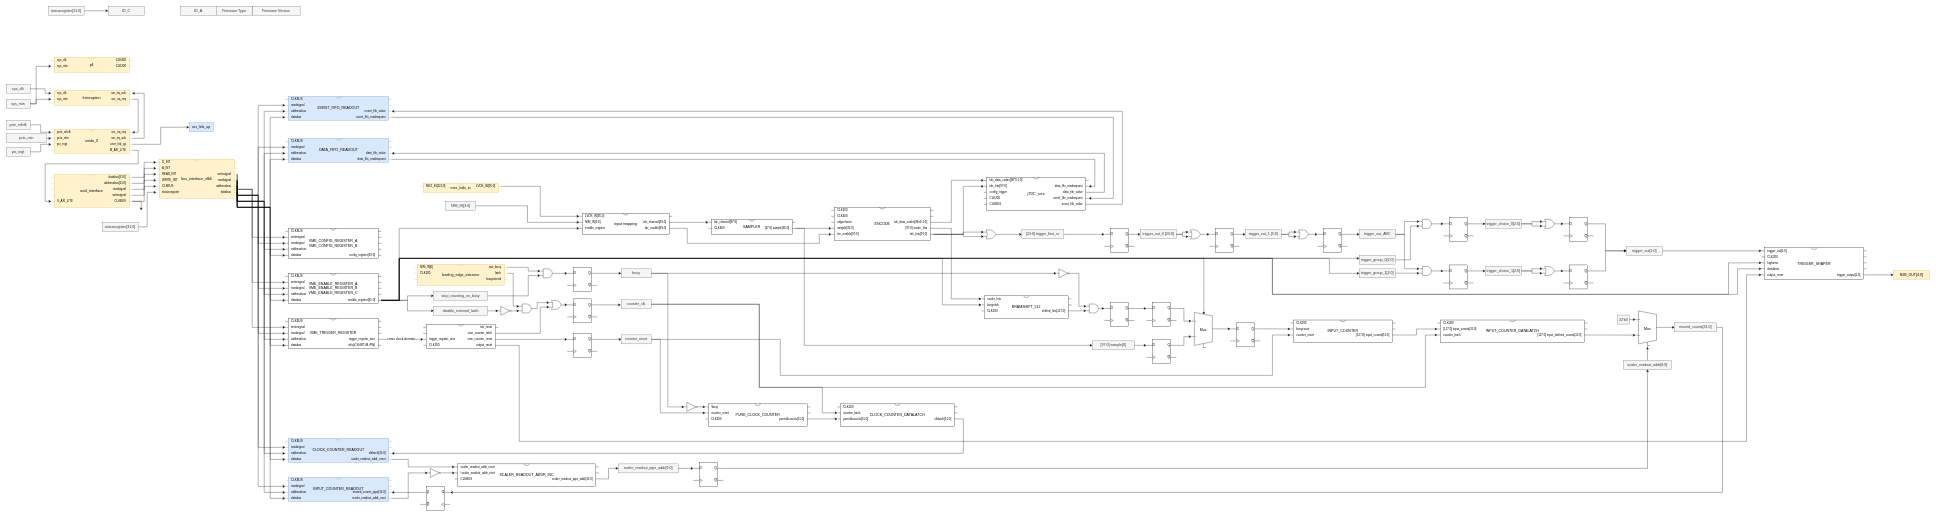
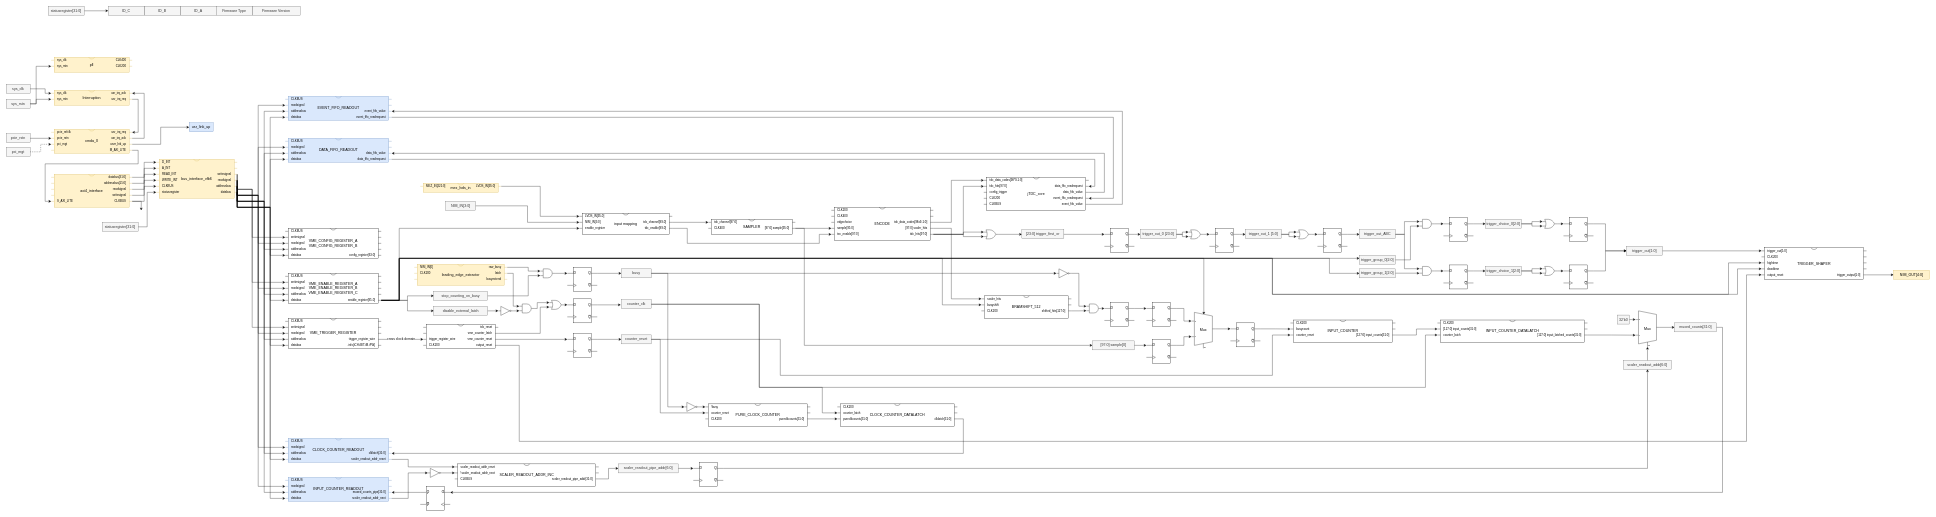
none -> (162, 11)
(18, 125) -> none
(48, 132) -> none
(26, 138) -> (18, 138)
(41, 150) -> (41, 150)
